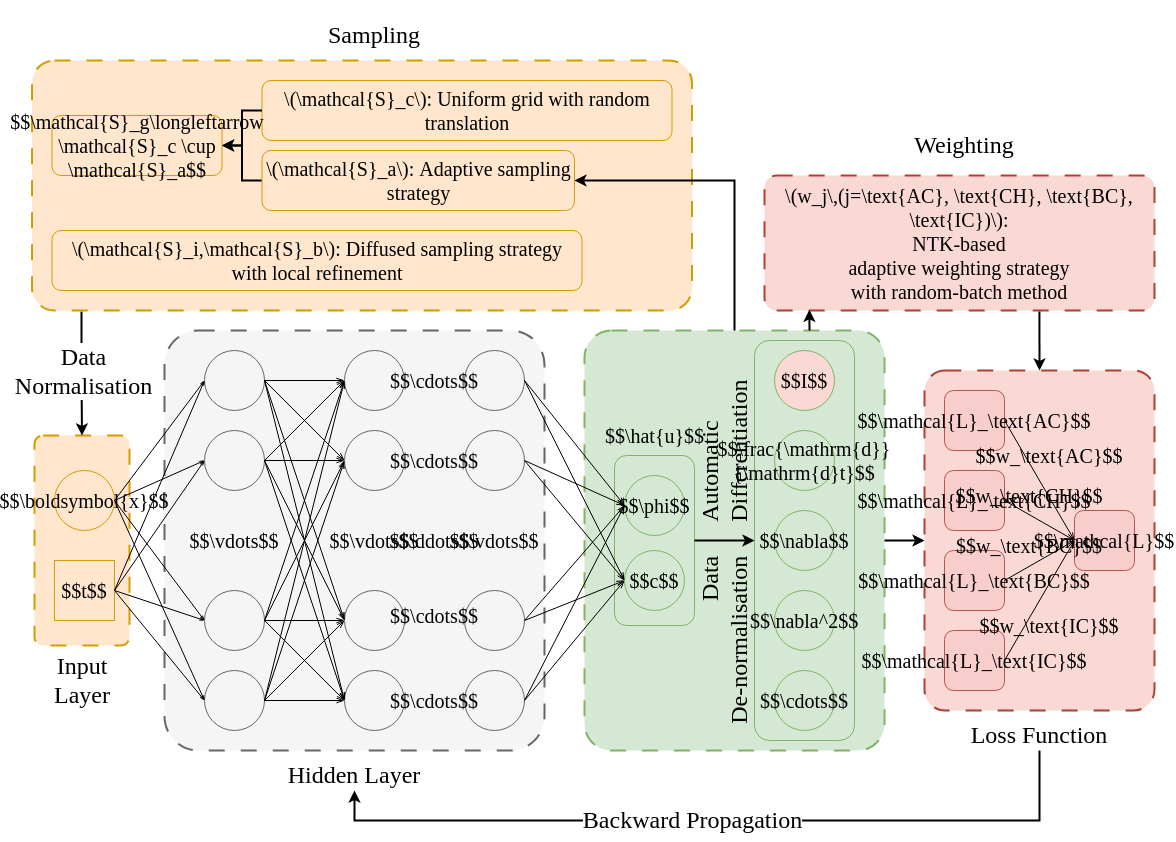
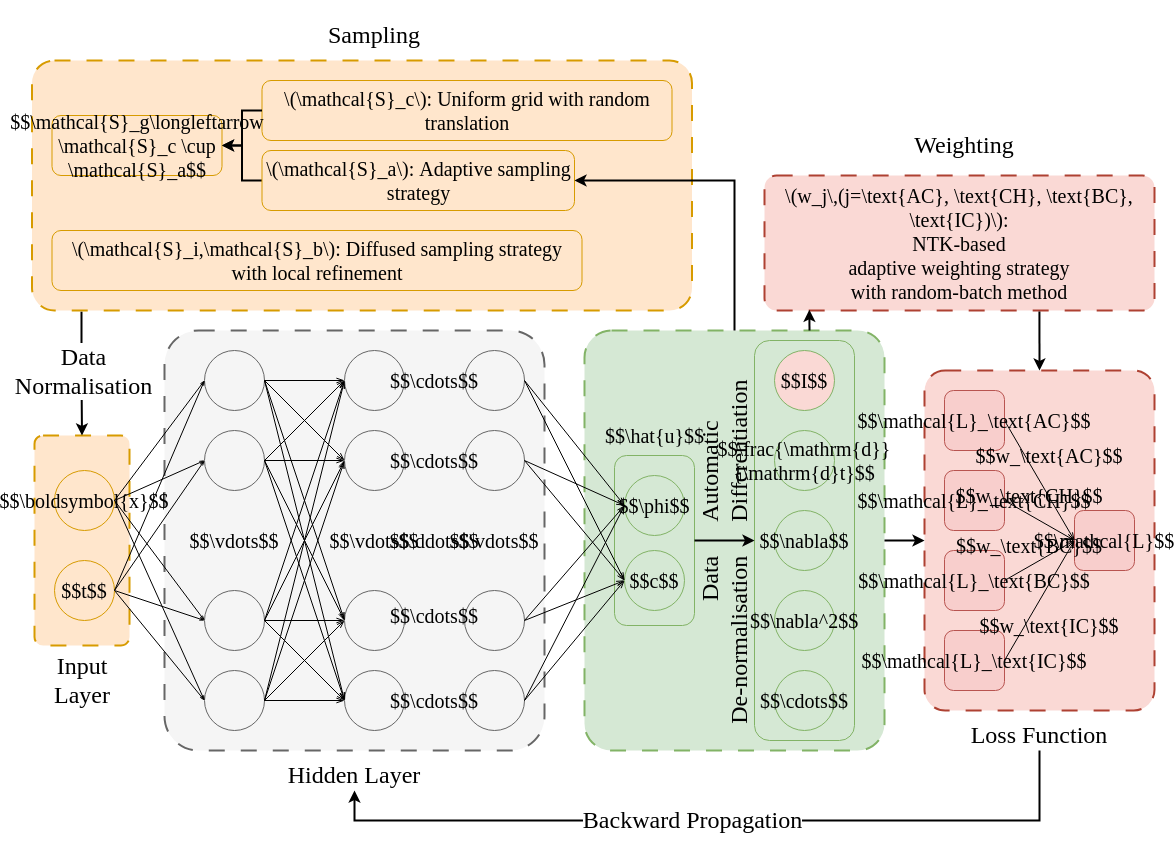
(85, 591) -> (85, 591)
